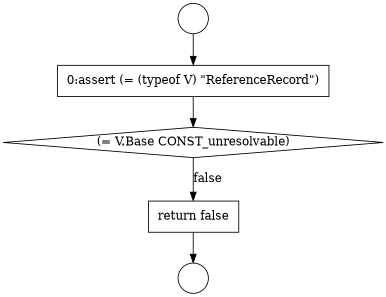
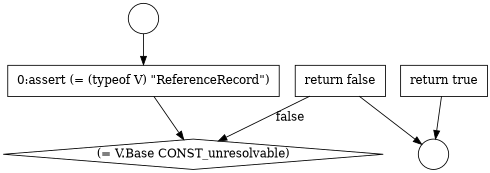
none -> (444, 81)
(193, 175) -> (268, 117)
